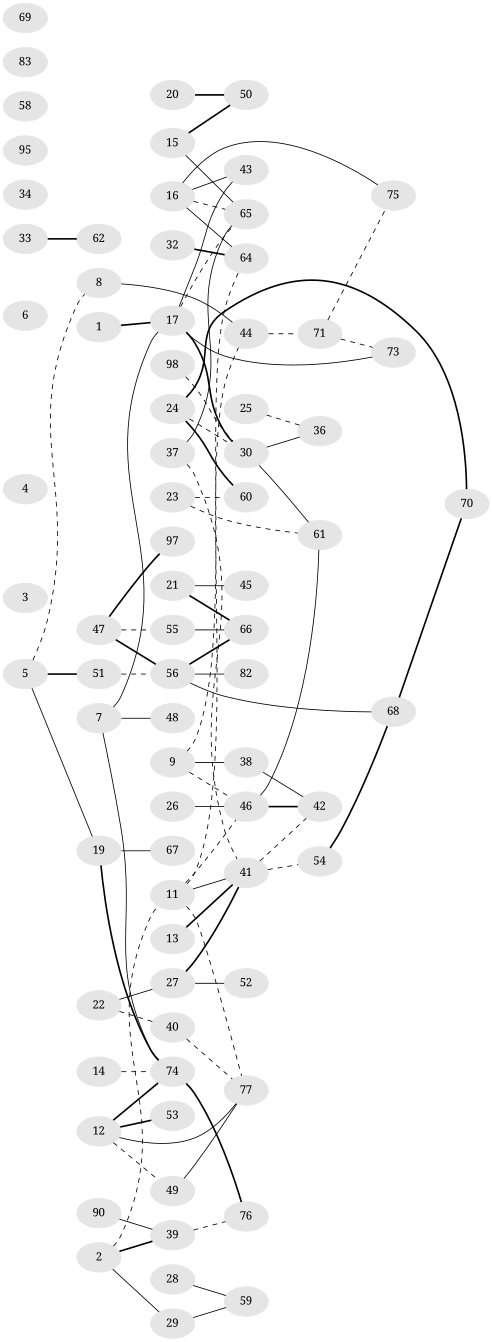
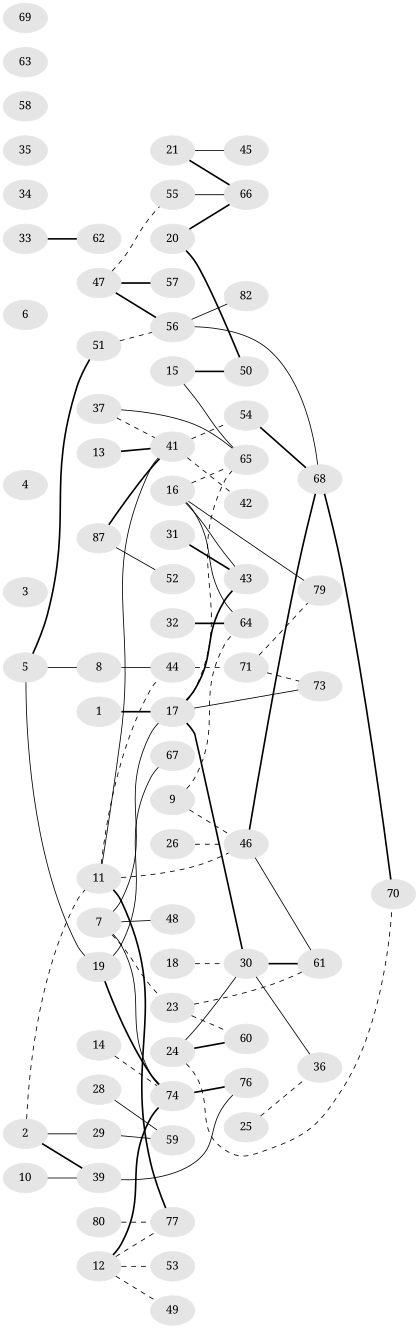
(25, 62) -> (25, 62)
(25, 151) -> (25, 151)
(393, 196) -> (320, 591)
(203, 243) -> (217, 616)
(359, 291) -> (327, 1111)
(173, 365) -> (173, 964)
(209, 431) -> (212, 1009)
(54, 476) -> (62, 668)
(284, 493) -> (283, 964)
none -> (173, 535)
(173, 542) -> (173, 283)
(206, 654) -> (209, 217)
(246, 762) -> none
(204, 807) -> (210, 844)
(283, 807) -> (279, 661)
none -> (136, 965)
(173, 983) -> (99, 538)
(218, 990) -> (144, 1039)
(99, 1005) -> none
(173, 1027) -> (99, 1222)
(136, 1124) -> (136, 1266)
(184, 1141) -> (136, 1244)
(211, 1142) -> none
(99, 1213) -> (25, 1178)
(209, 1226) -> (196, 1162)
